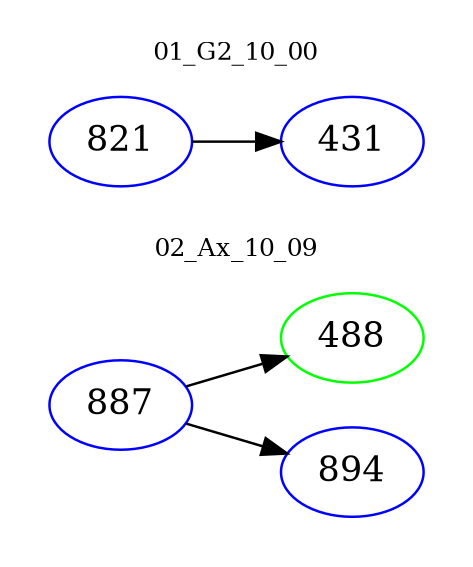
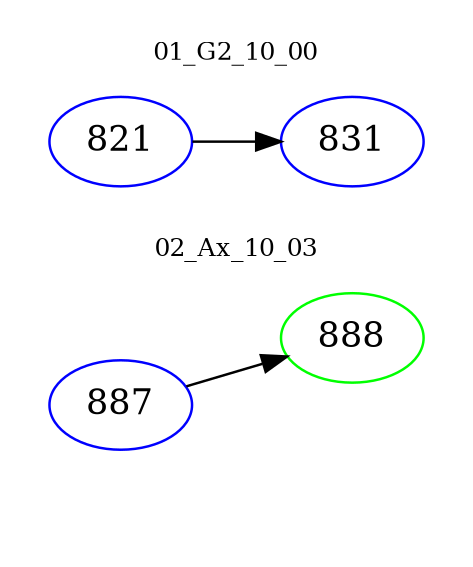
(352, 142) -> (352, 142)
(237, 250) -> (237, 250)
(352, 338) -> (352, 338)
(352, 472) -> none
